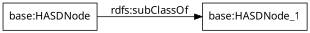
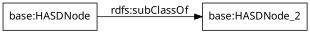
(255, 17) -> (255, 17)
